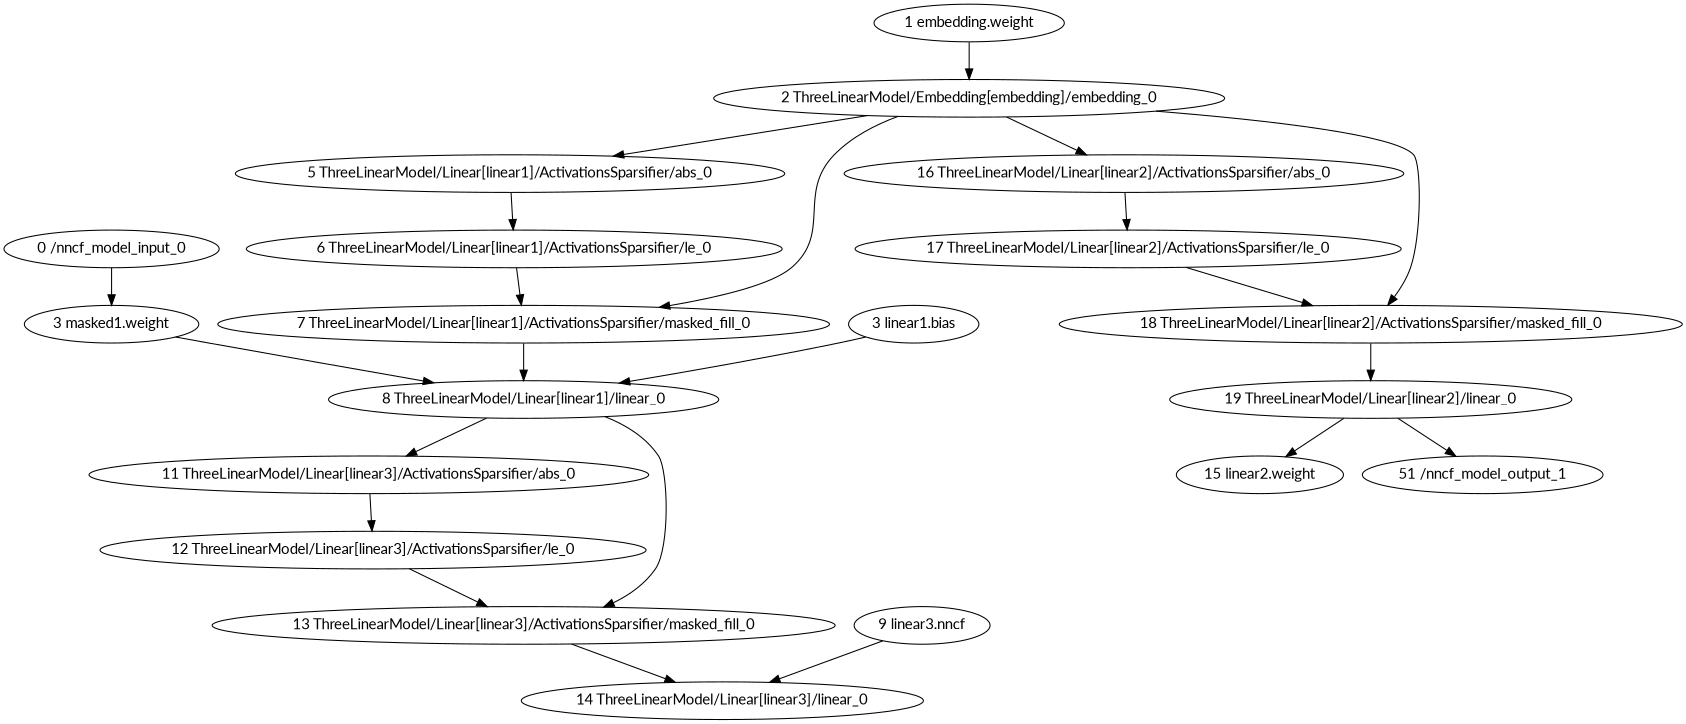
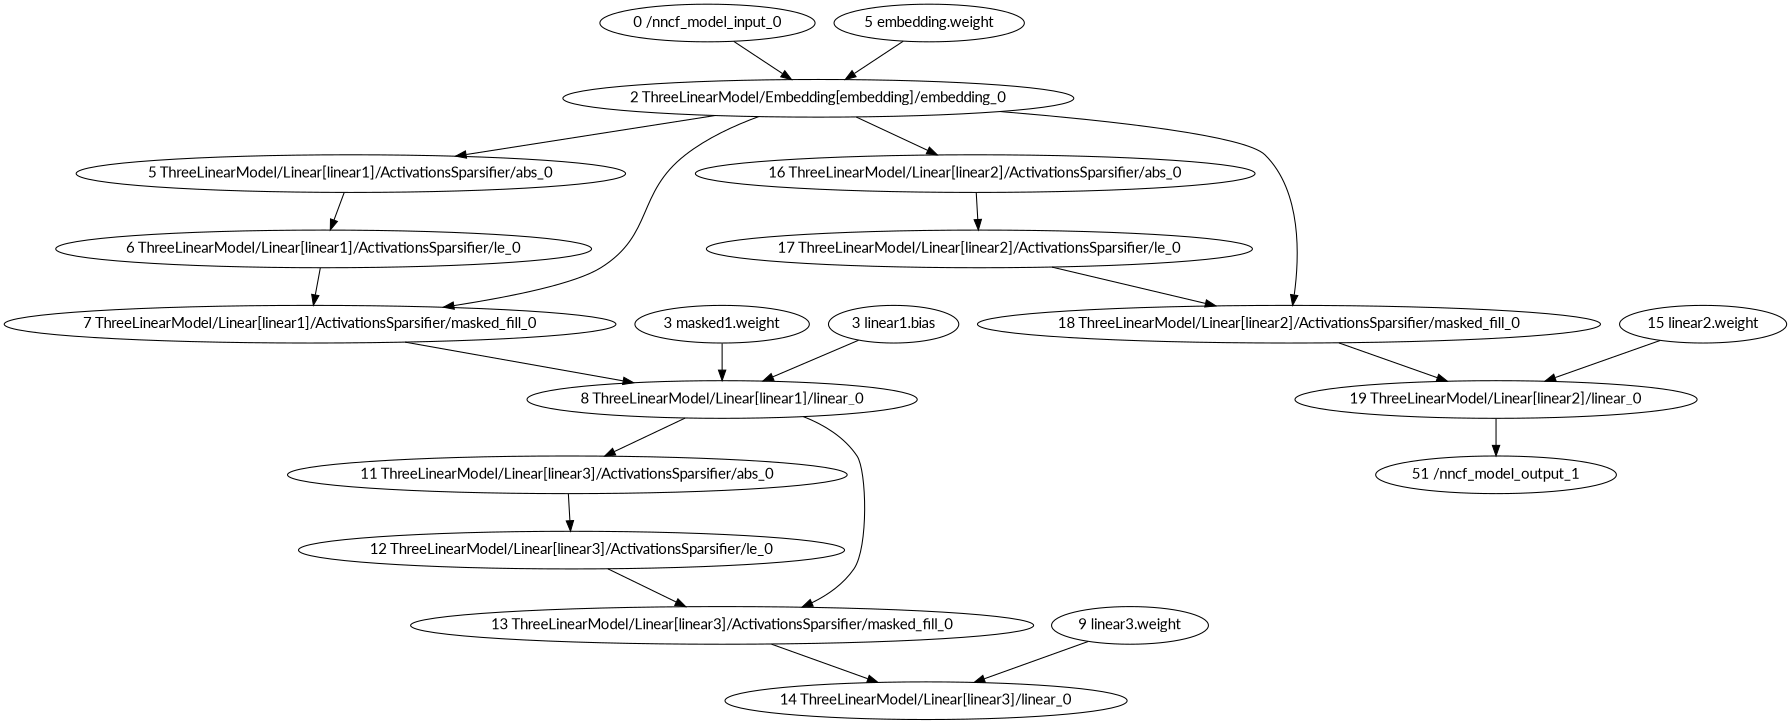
(969, 23) -> (929, 23)
(112, 281) -> (758, 57)
(1319, 435) -> (1608, 359)
(922, 625) -> (1130, 625)
